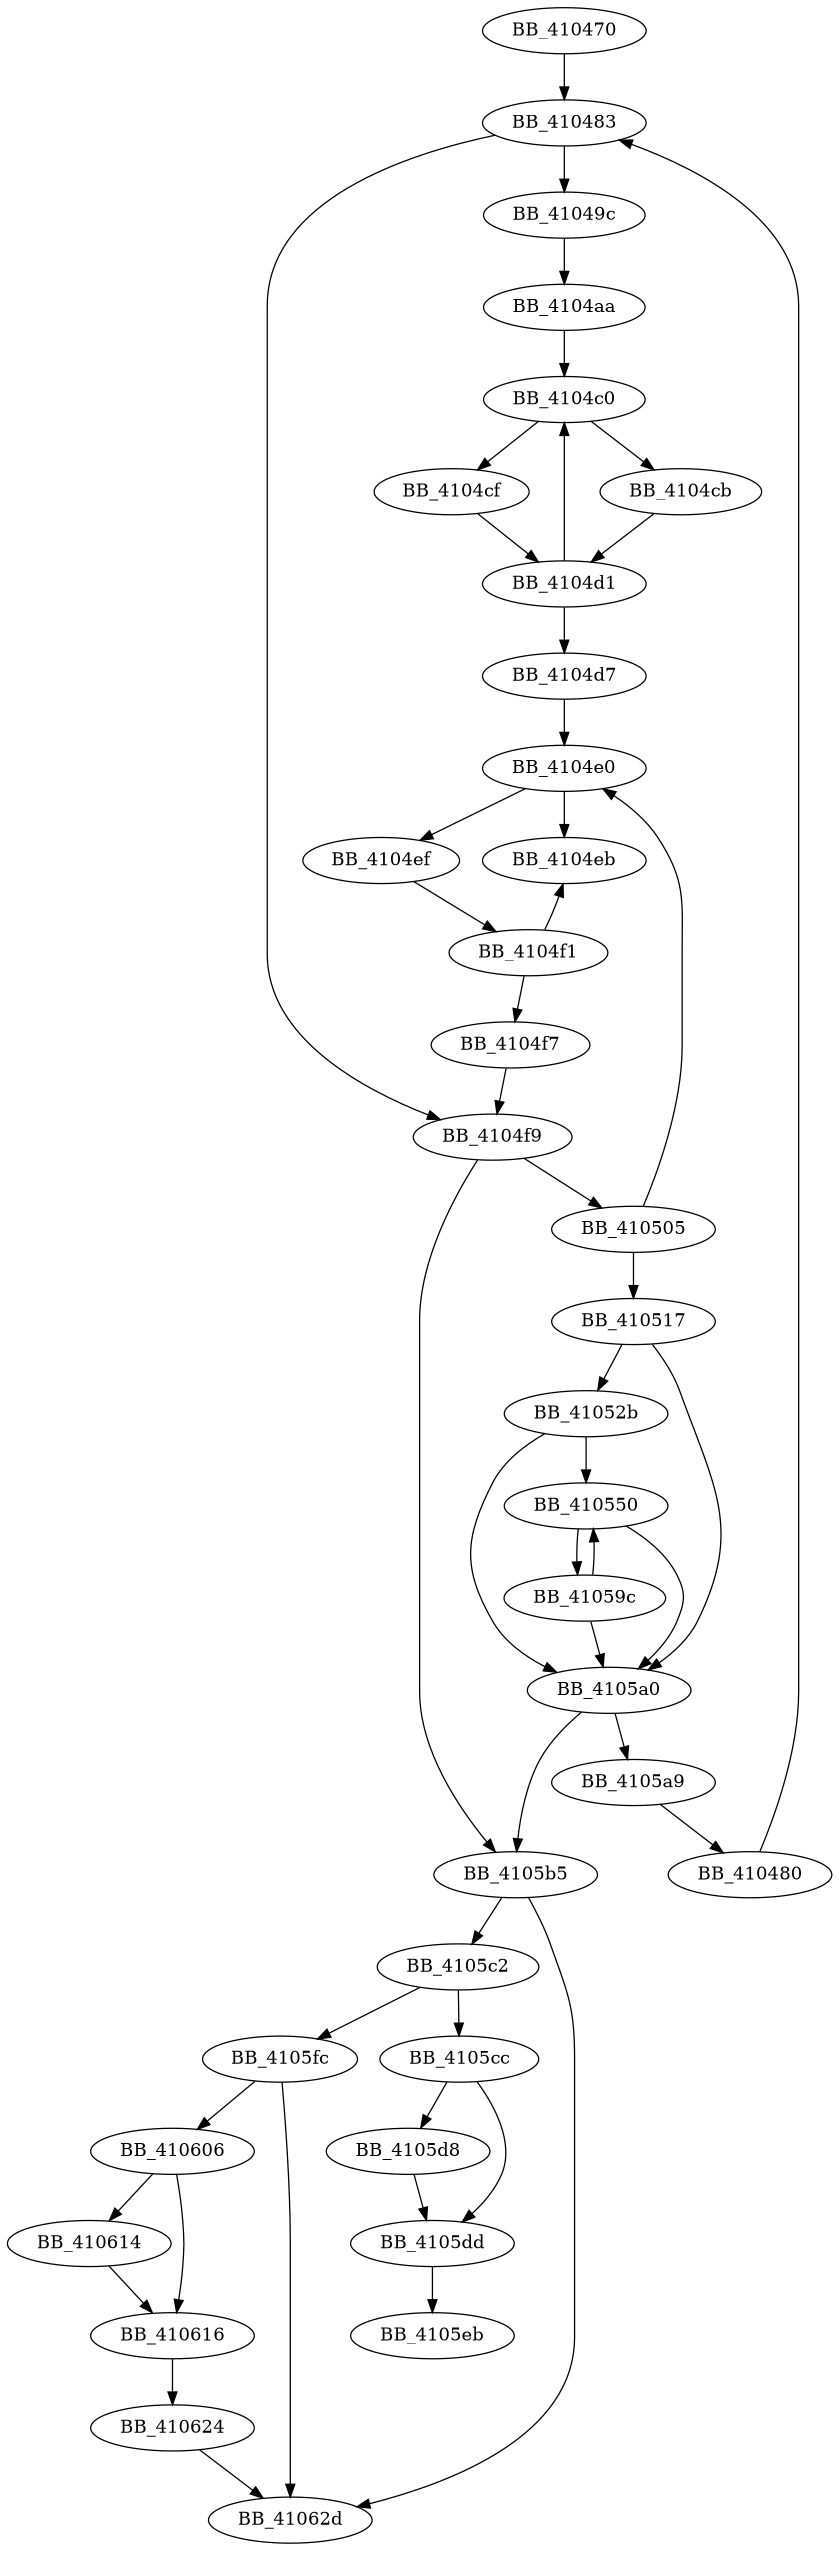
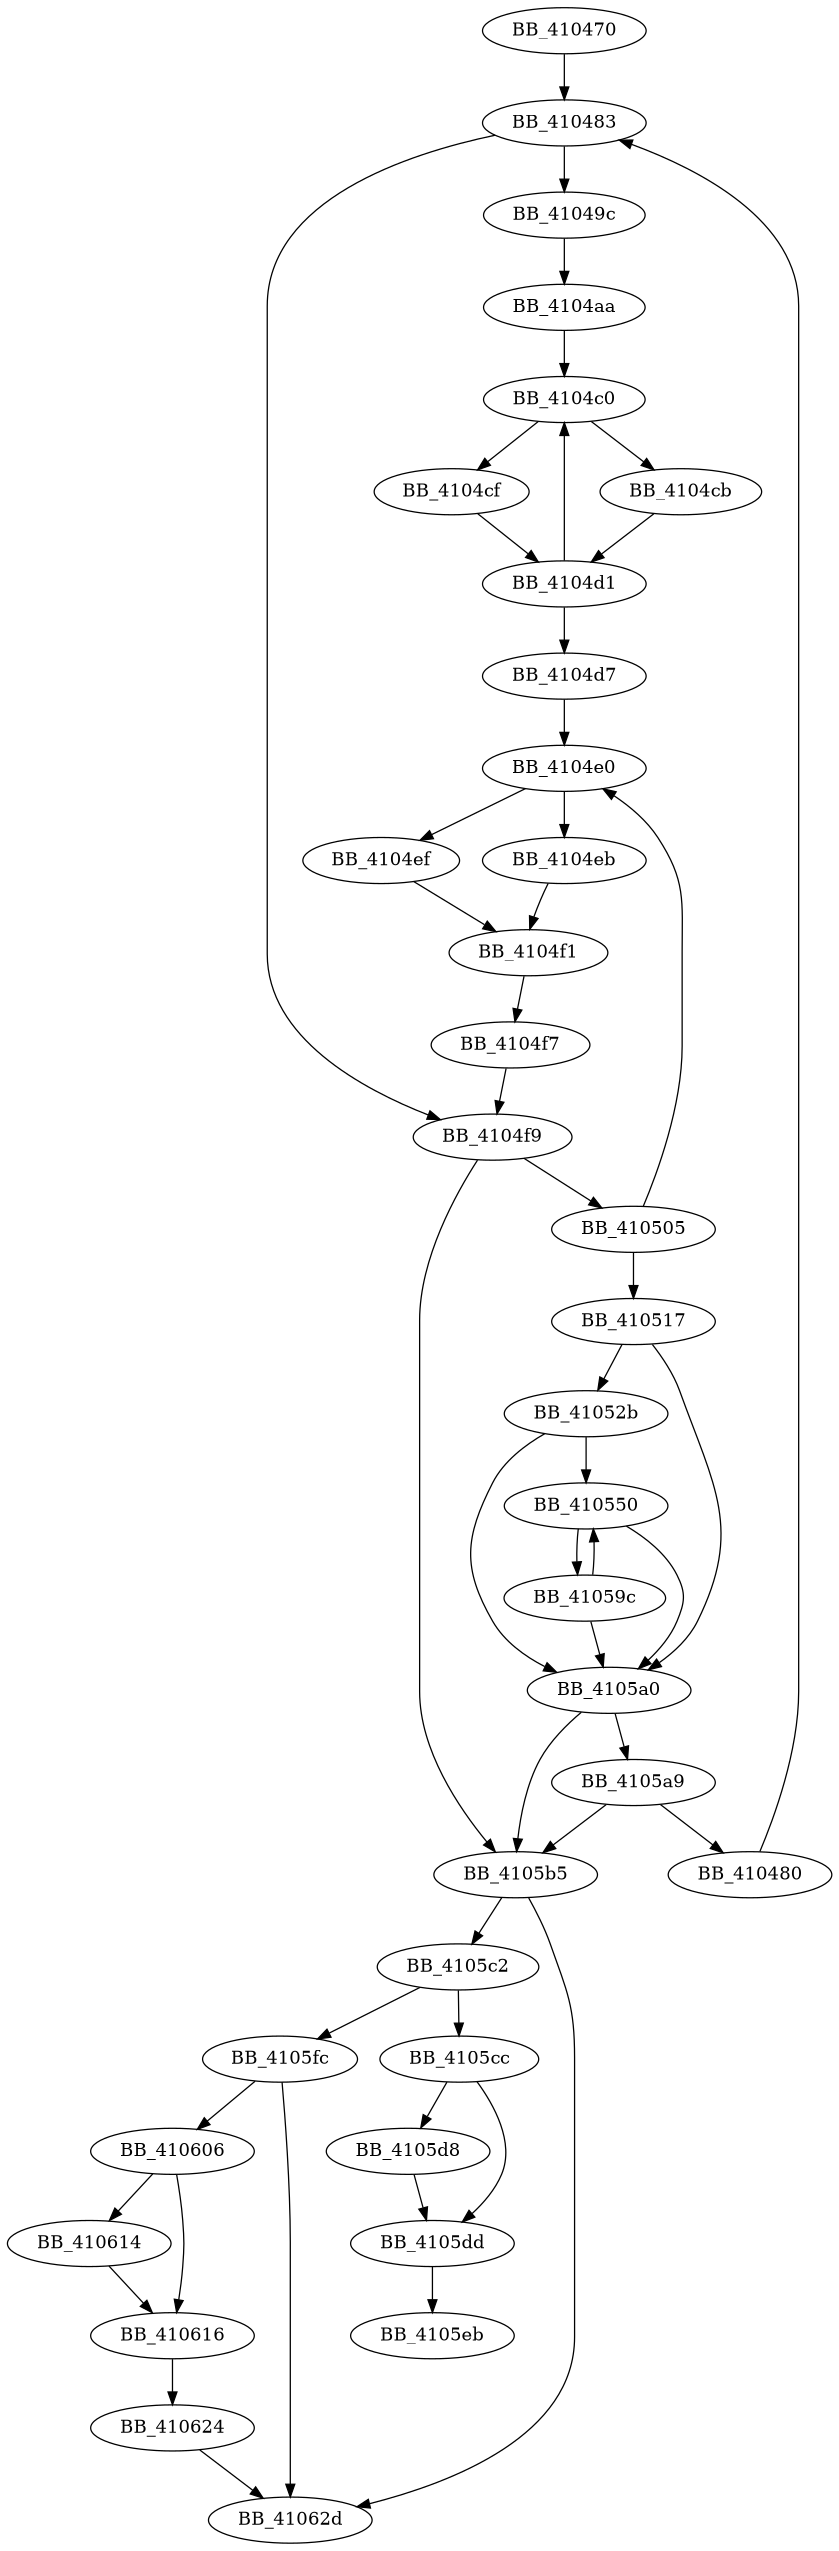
(552, 913) -> (540, 900)
none -> (580, 1825)
